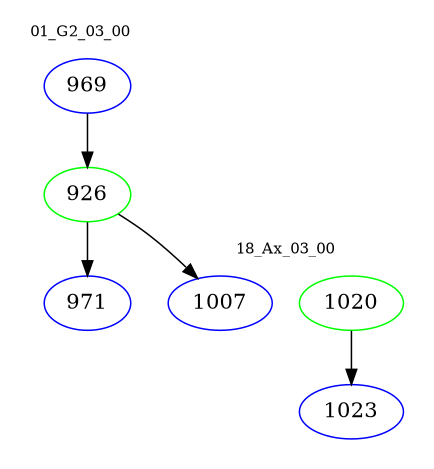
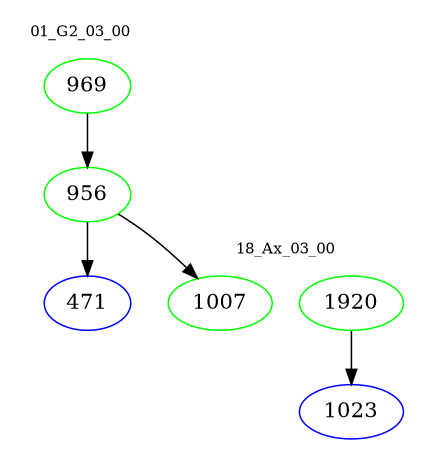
(87, 86) -> (87, 86)
(87, 195) -> (87, 195)
(87, 303) -> (87, 303)
(220, 303) -> (220, 303)
(351, 303) -> (351, 303)
